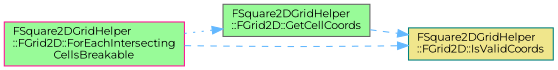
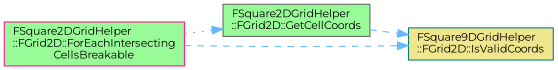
(481, 44) -> (481, 44)
